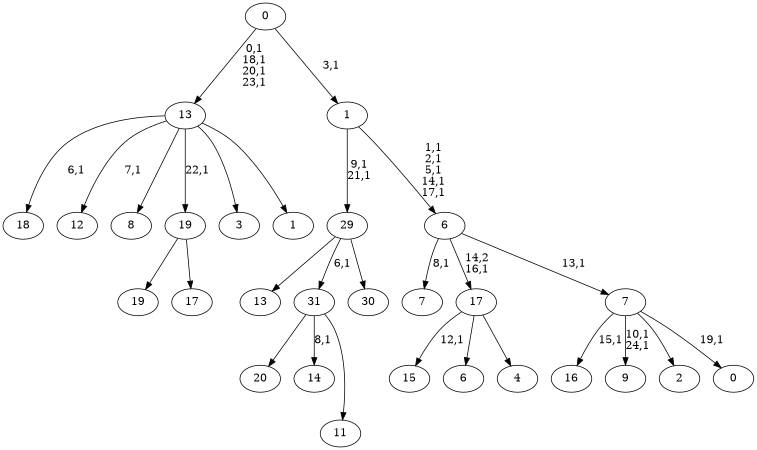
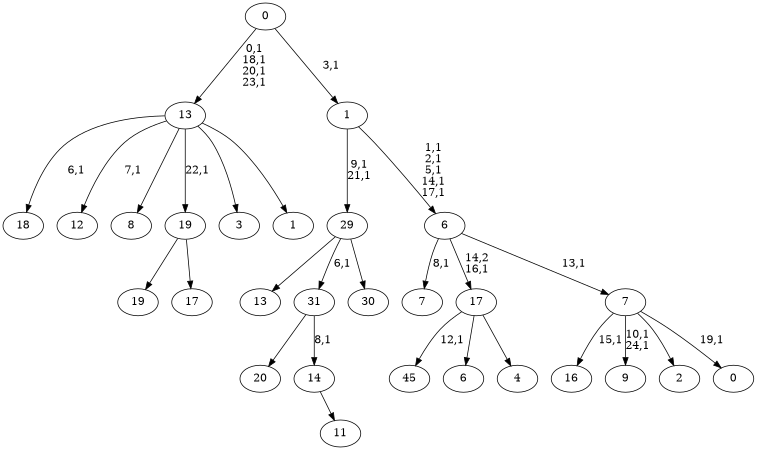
(343, 361) -> (326, 403)
(410, 379) -> (410, 379)
